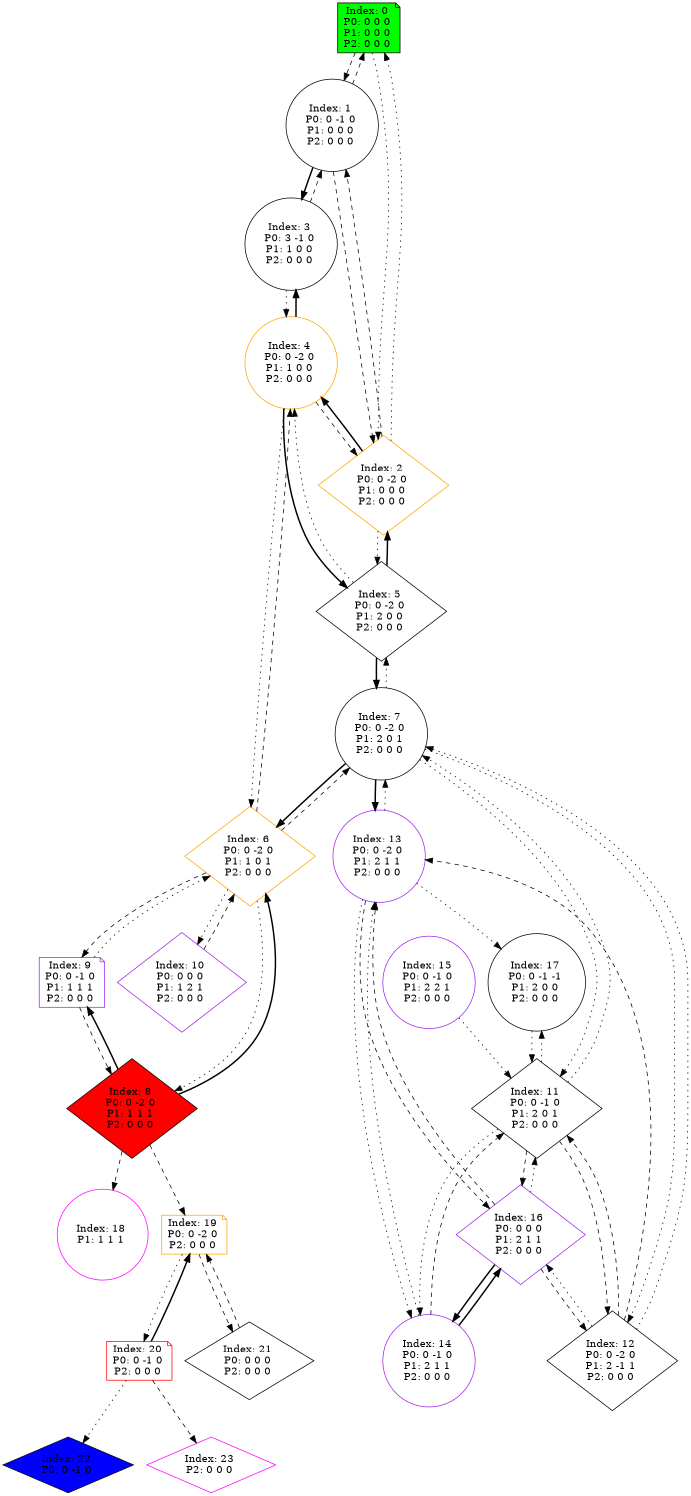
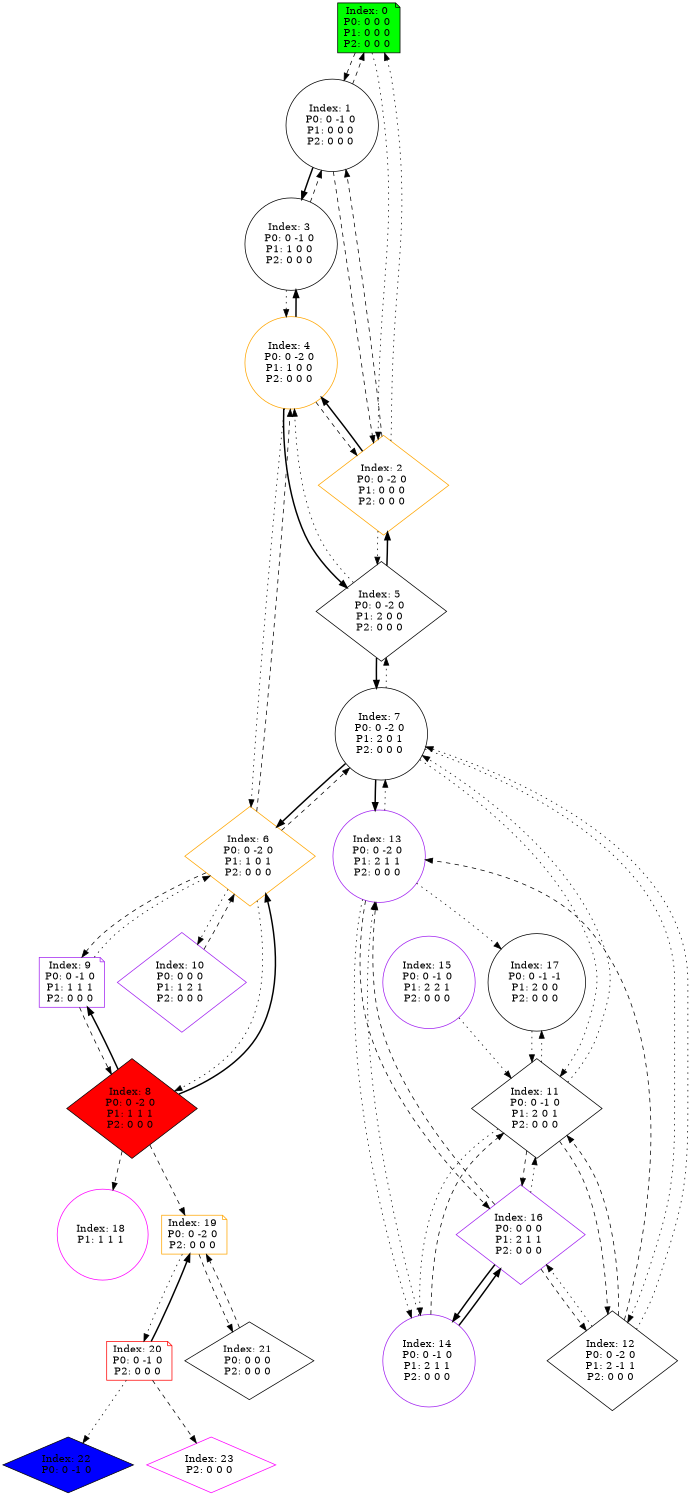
(291, 244) -> (291, 244)
